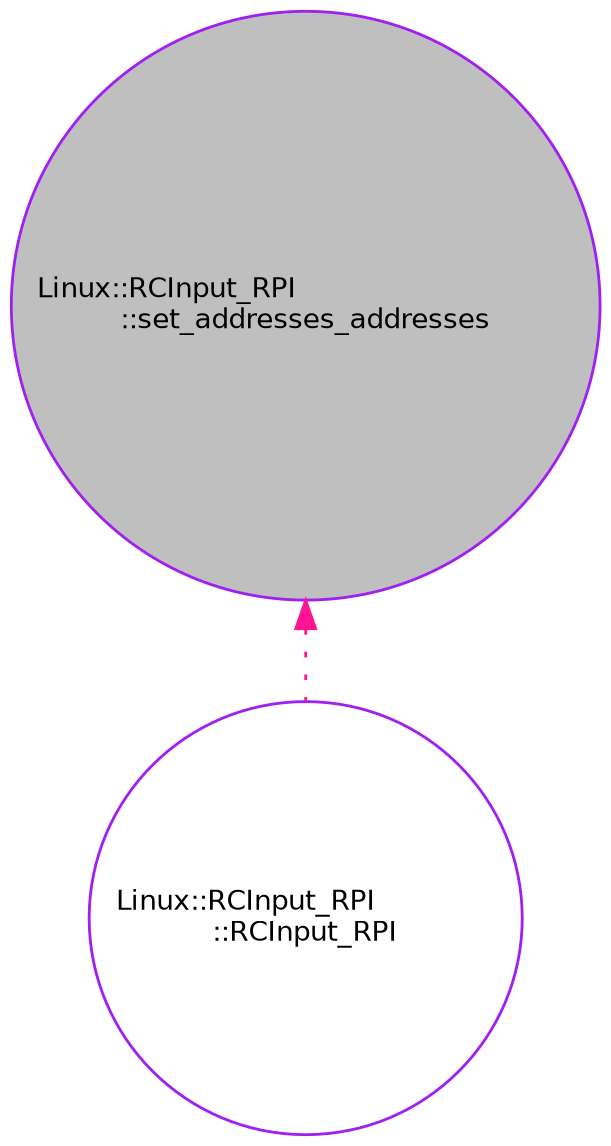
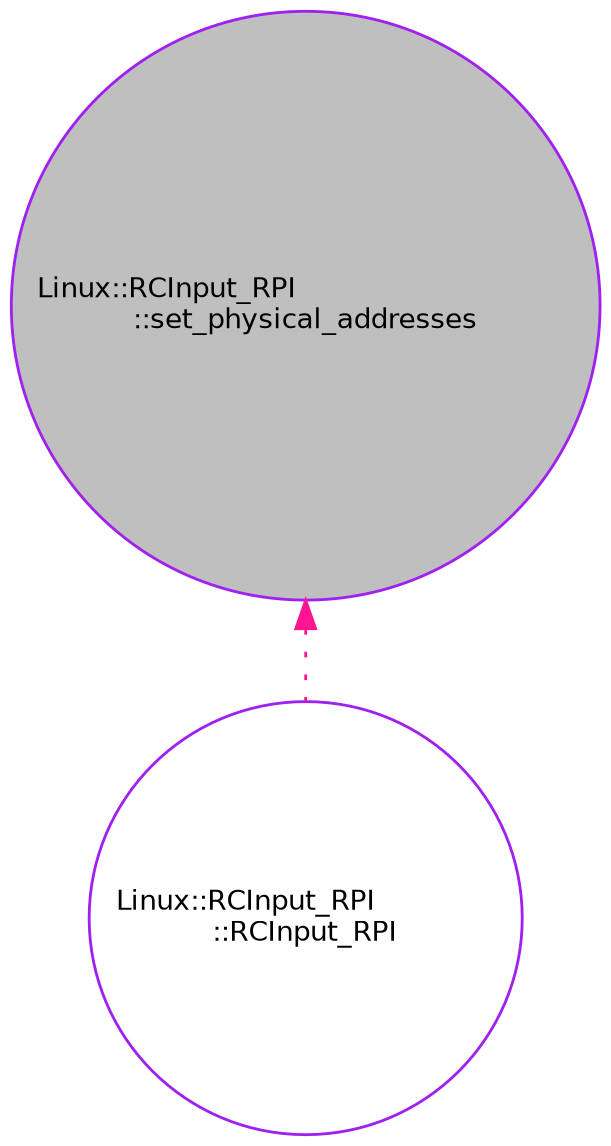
(306, 306) -> (306, 306)
